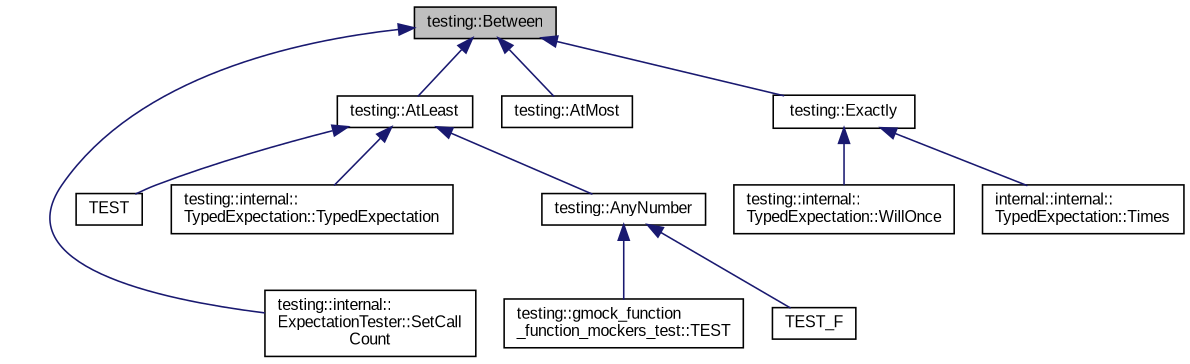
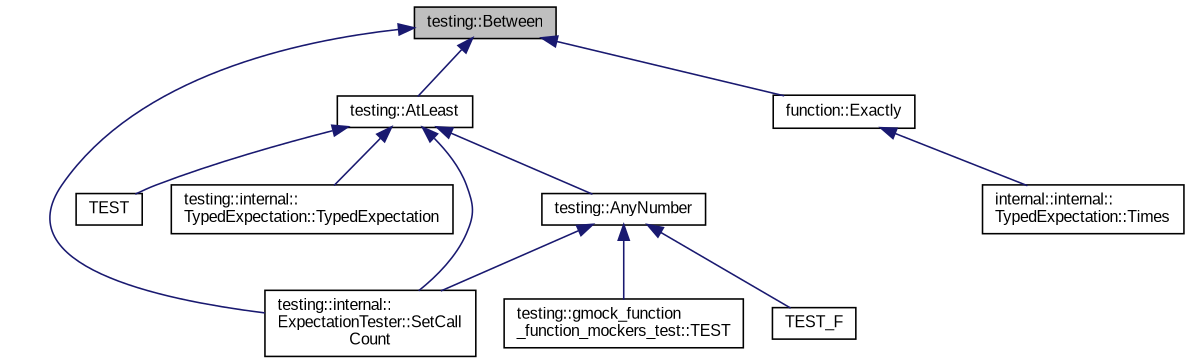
(567, 112) -> none
(844, 112) -> (844, 112)
(844, 209) -> none
none -> (472, 218)
none -> (510, 261)
